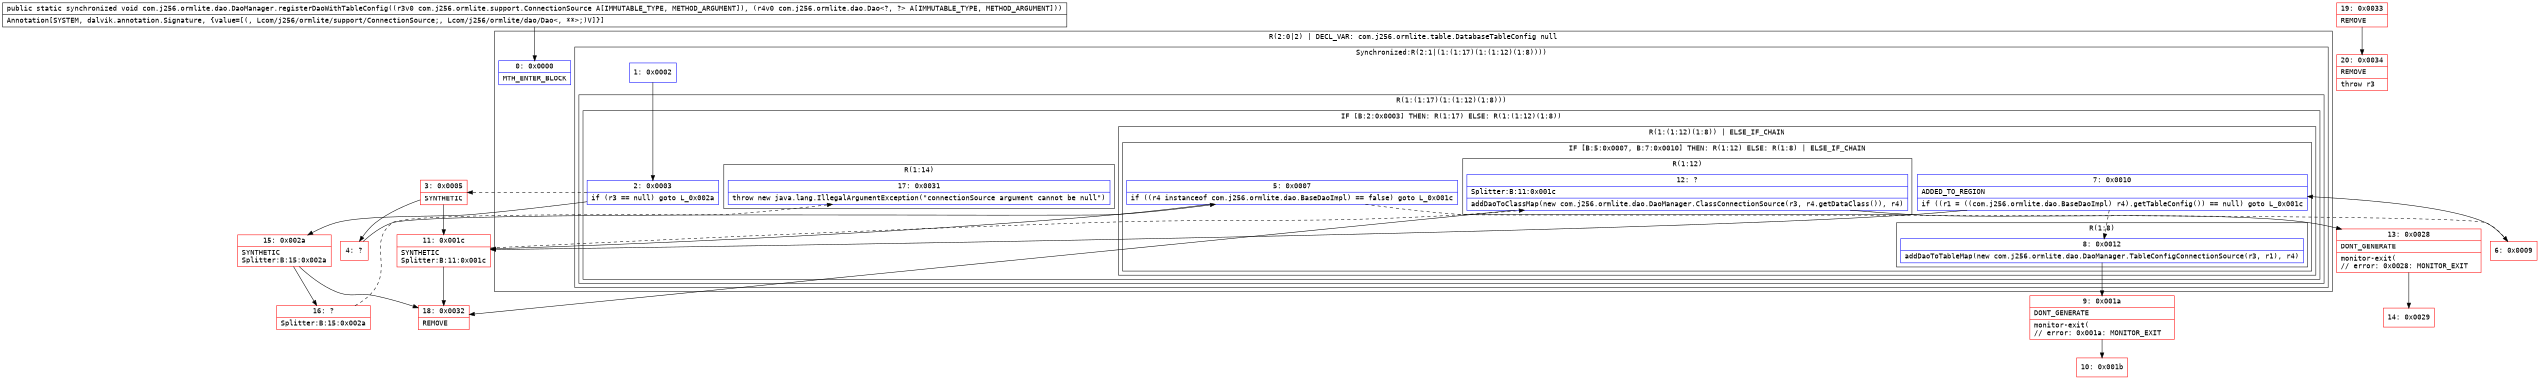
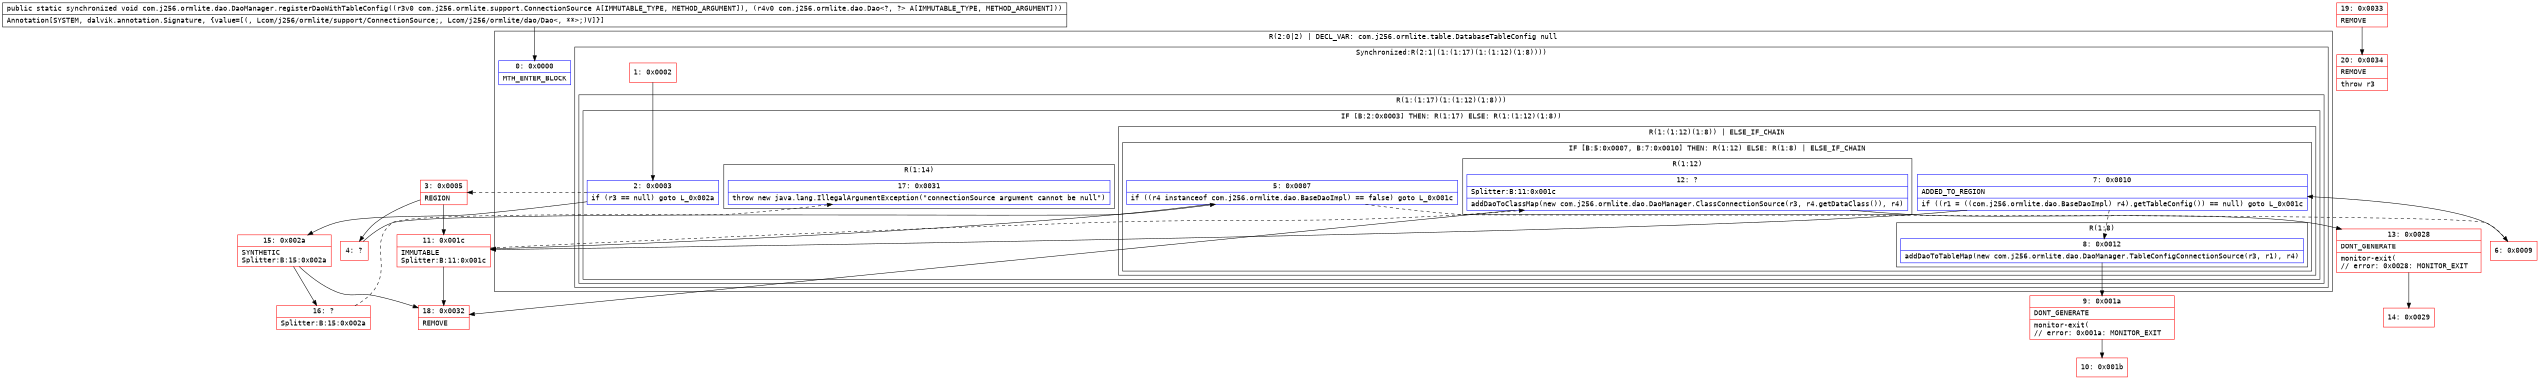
(653, 73) -> (653, 73)
(444, 198) -> (437, 198)
(420, 253) -> (420, 253)
